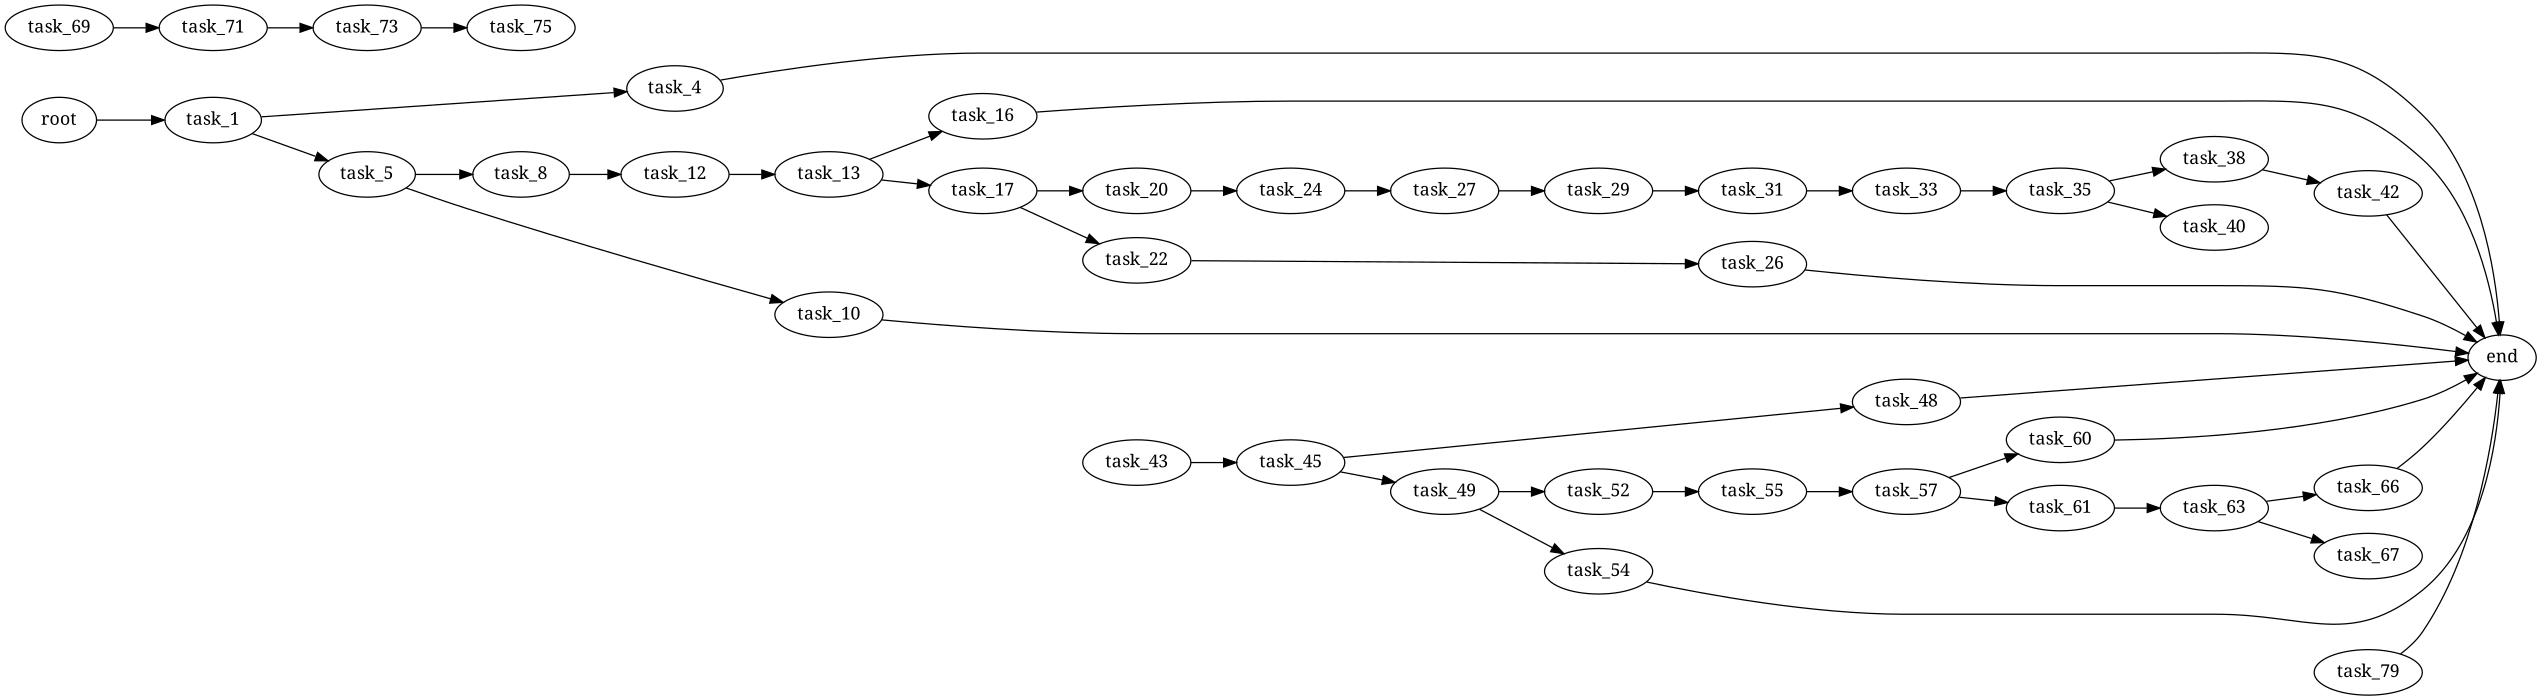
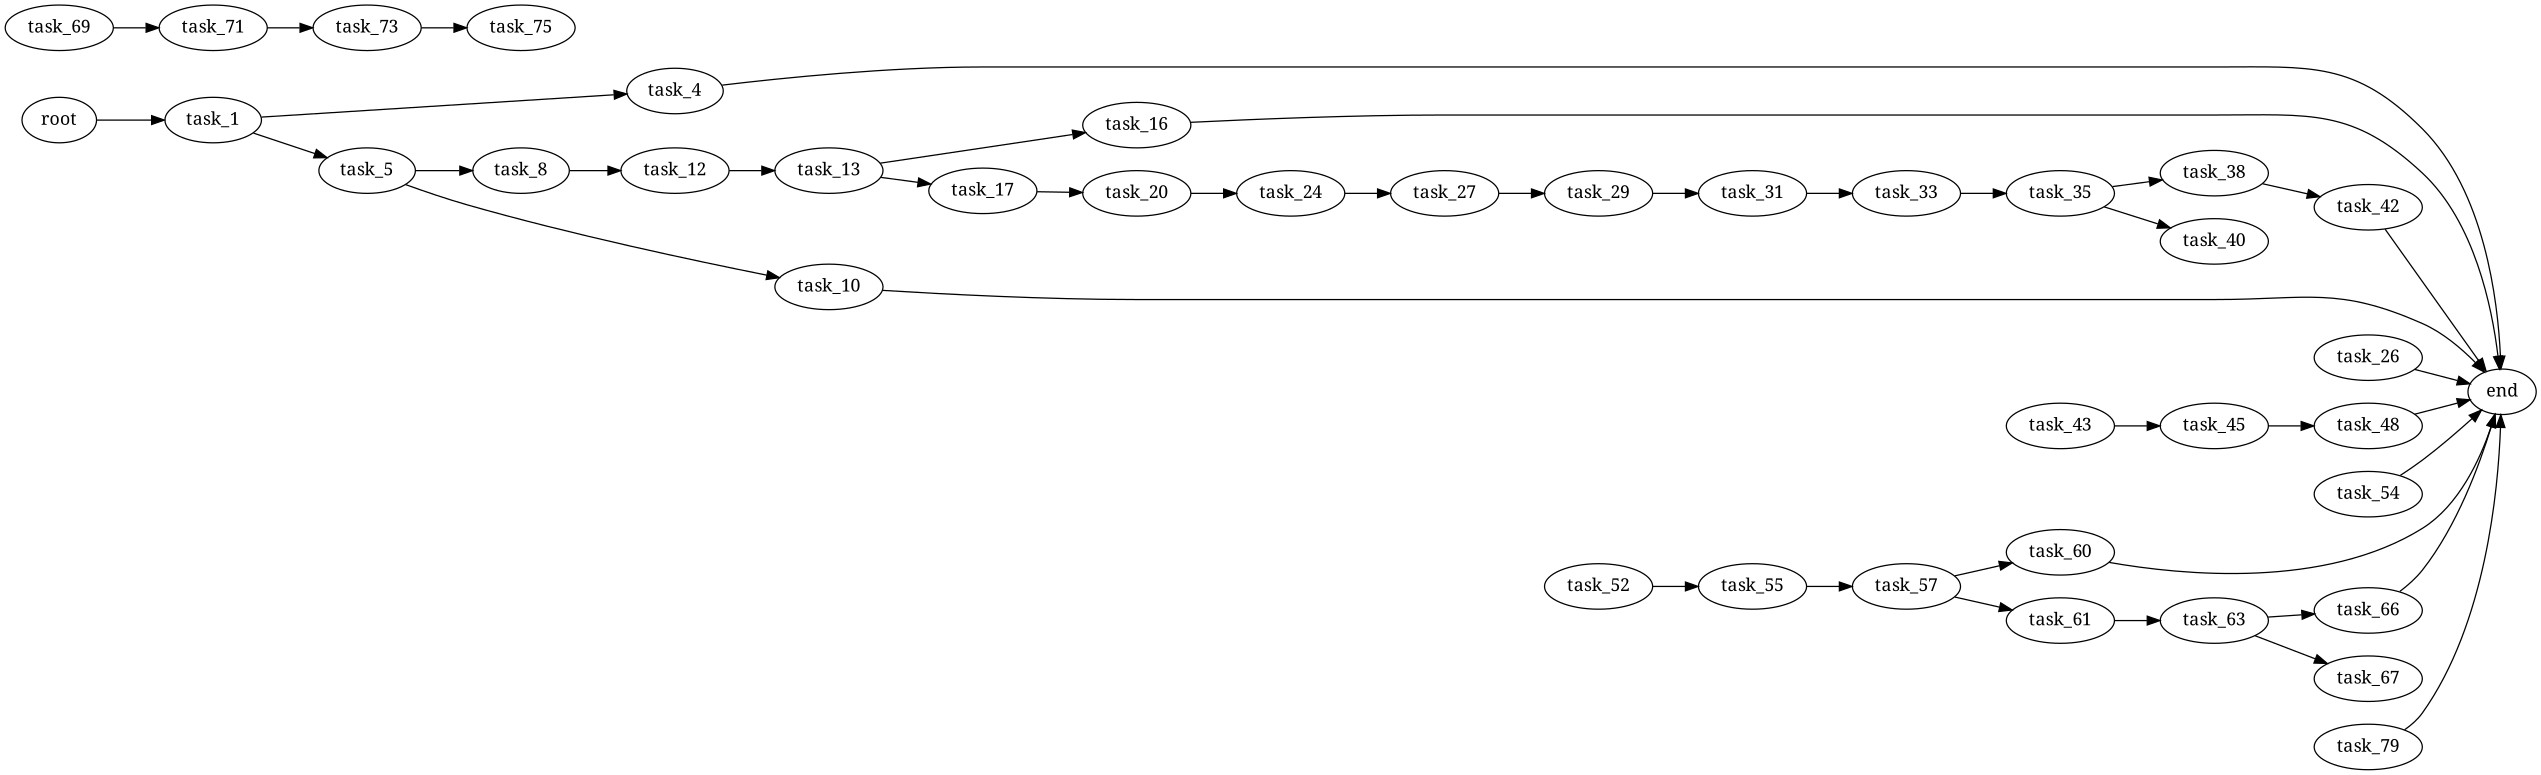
(1137, 260) -> none
(1445, 492) -> none
